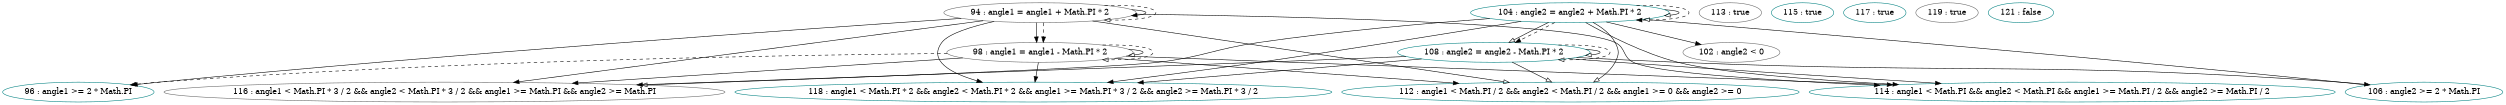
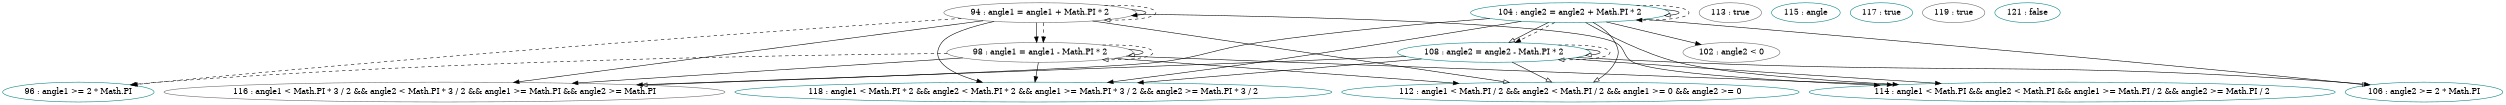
(1803, 13) -> (1806, 13)
(549, 48) -> (549, 48)
(2009, 51) -> (2003, 50)
